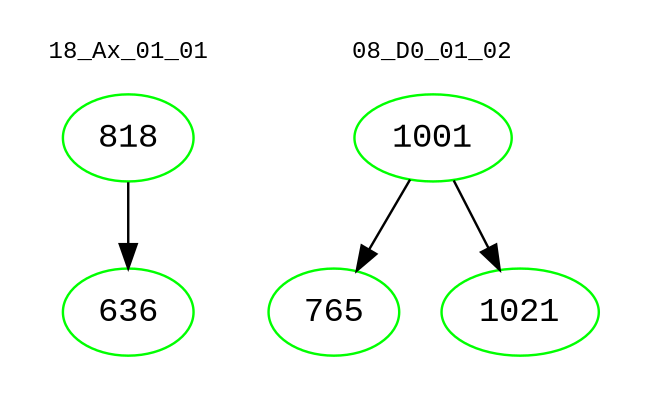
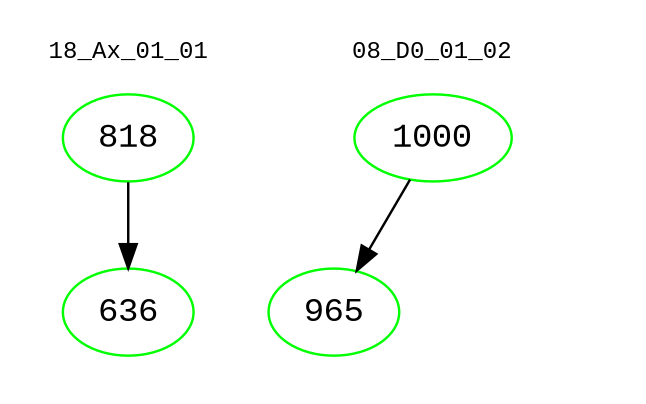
(433, 138) -> (433, 138)
(334, 312) -> (334, 312)
(520, 312) -> none
